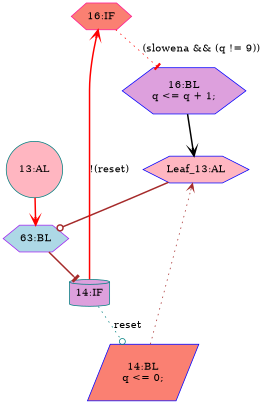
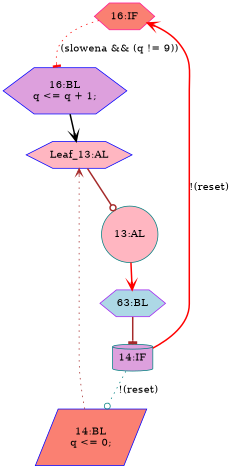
(116, 205) -> (99, 187)
(128, 325) -> (139, 390)
